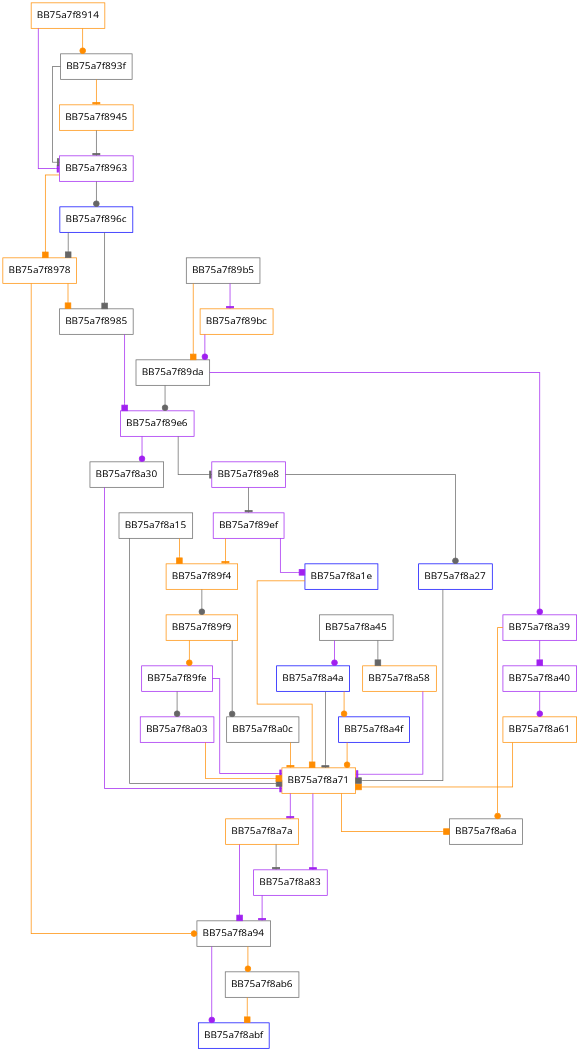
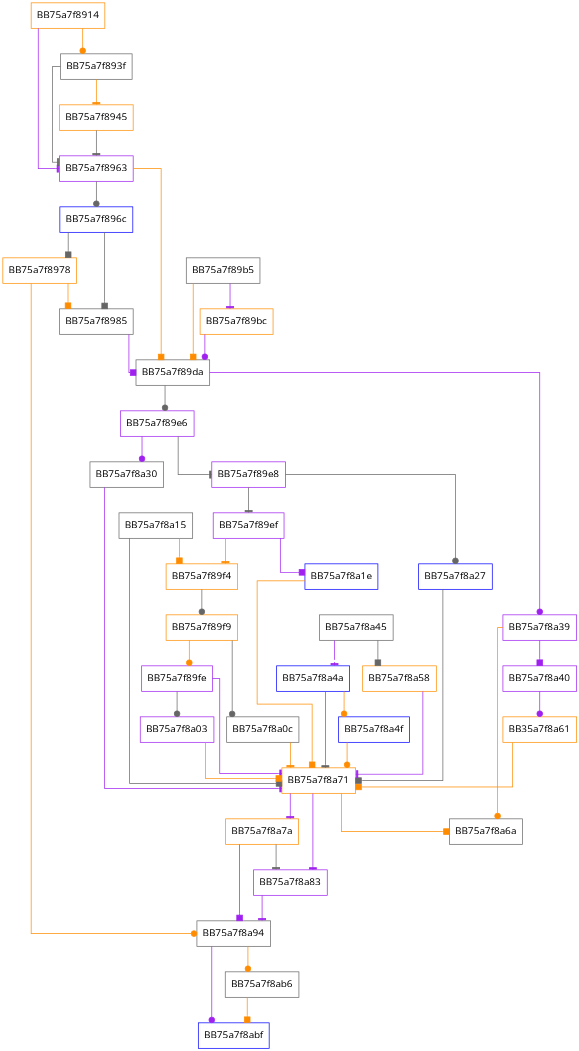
(45, 206) -> (161, 247)
(125, 369) -> (129, 354)
(335, 650) -> (335, 650)
(540, 730) -> (540, 730)
